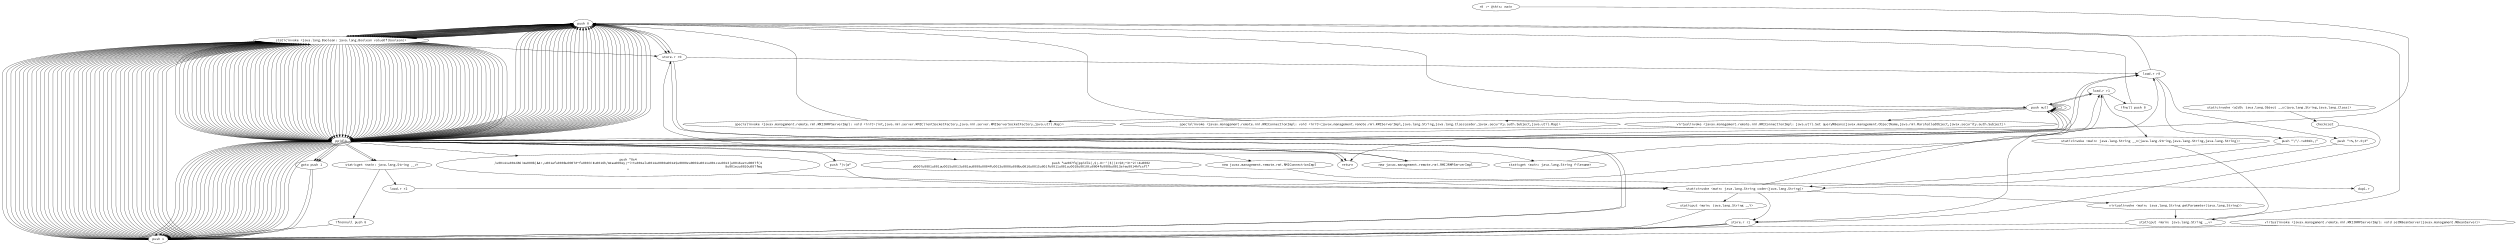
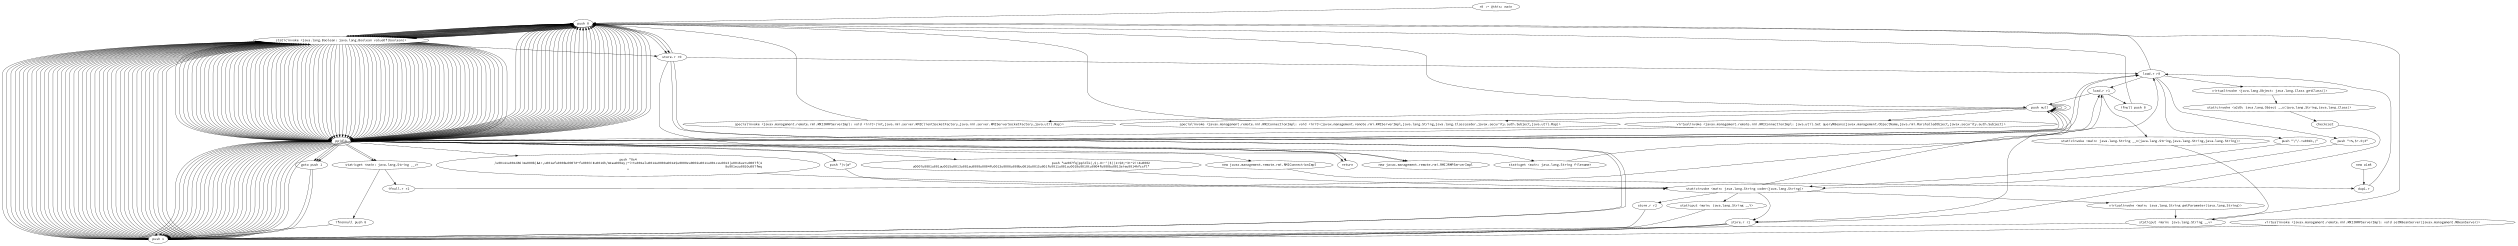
none -> (2327, 83)
none -> (2270, 91)
(2070, 100) -> (2128, 82)
(2353, 115) -> (1034, 15)
(1004, 152) -> (997, 152)
none -> (2364, 165)
(399, 189) -> (399, 189)
none -> (1647, 206)
